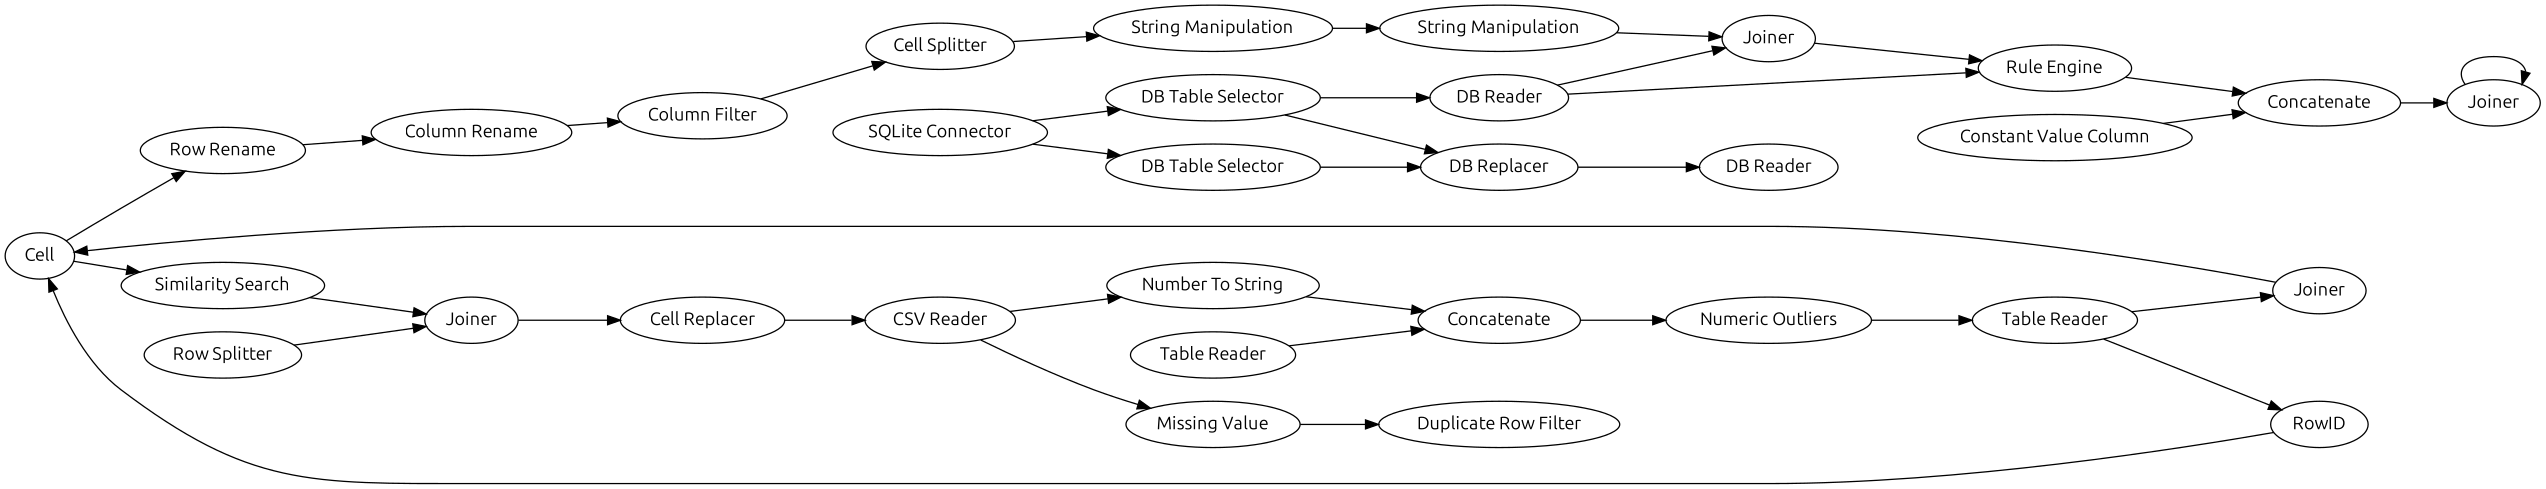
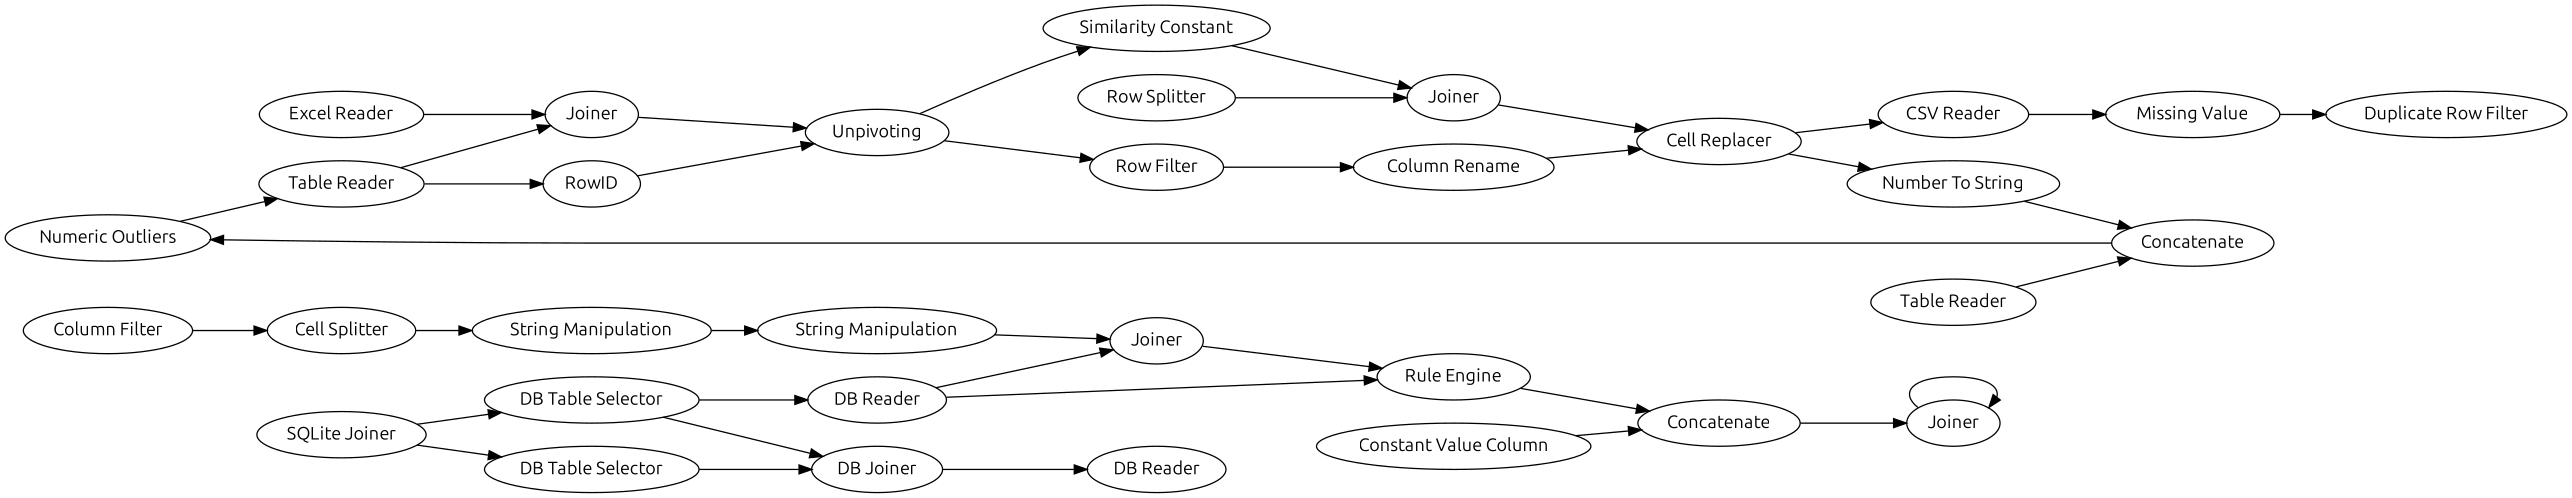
none -> (342, 114)
(587, 124) -> (1587, 154)
(940, 132) -> (342, 435)
(223, 150) -> (1157, 167)
(1499, 167) -> (877, 469)
(40, 256) -> (877, 132)
(223, 286) -> (1157, 28)
(1059, 305) -> (1824, 160)
